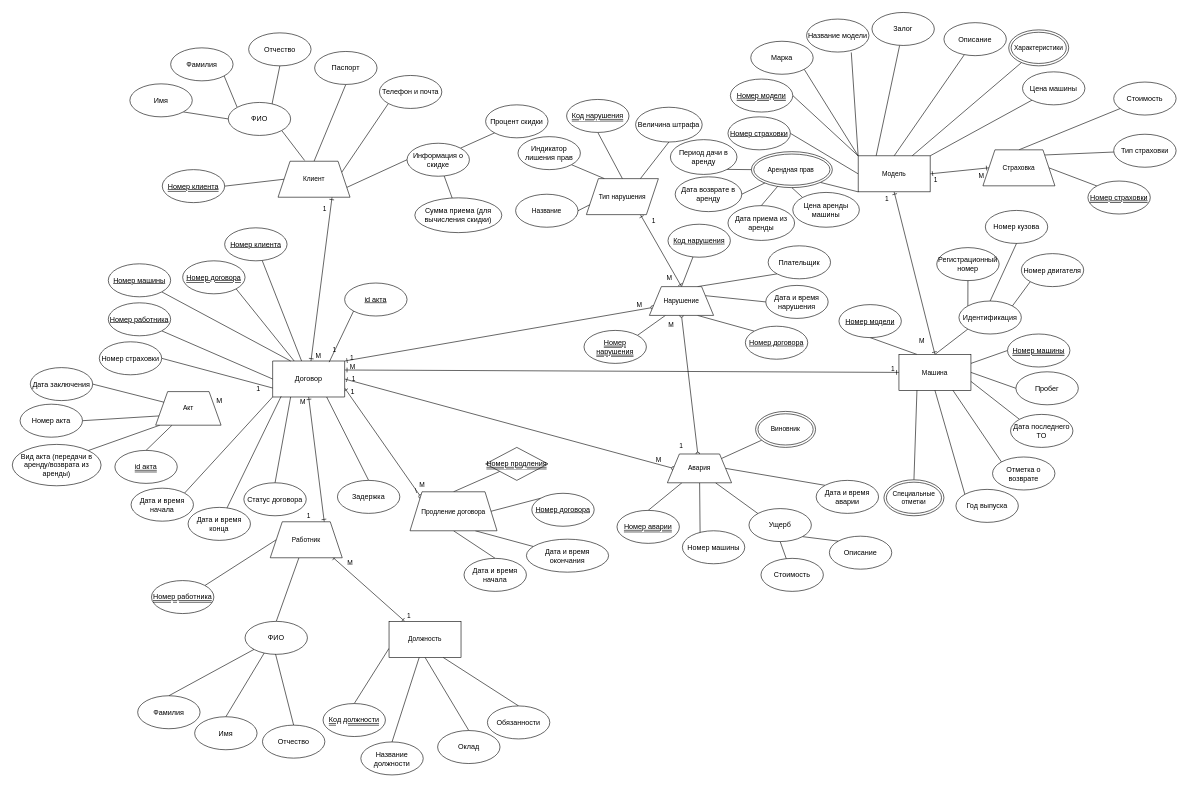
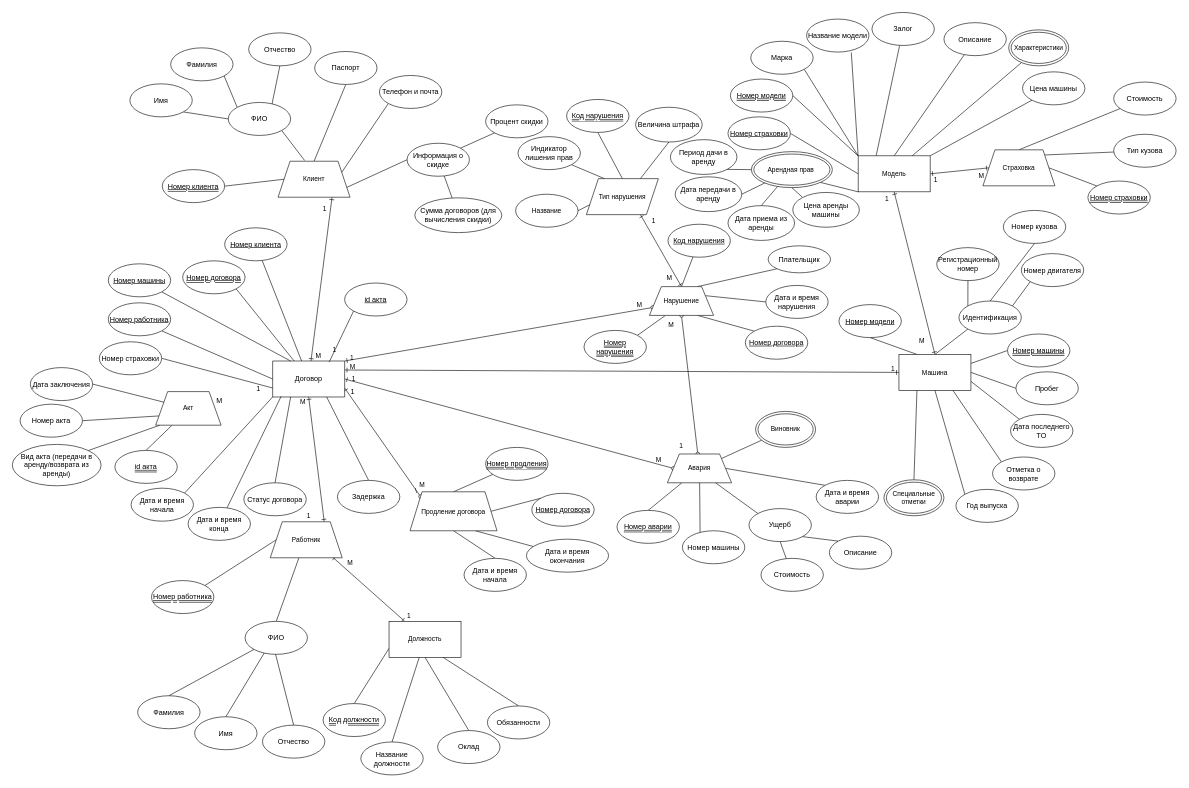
(1145, 151) -> (1145, 151)
(709, 194) -> (709, 194)
(458, 215) -> (458, 215)
(1017, 227) -> (1035, 227)
(800, 262) -> (800, 259)
(517, 464) -> (517, 464)
